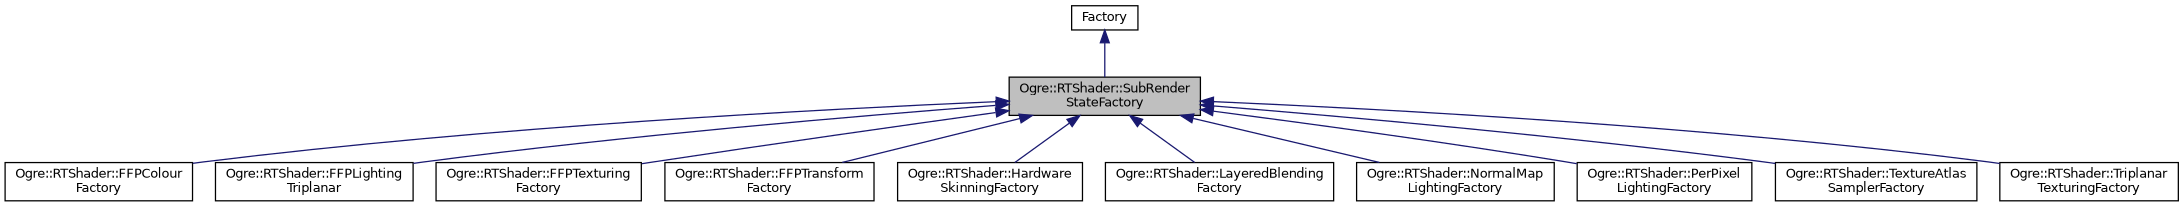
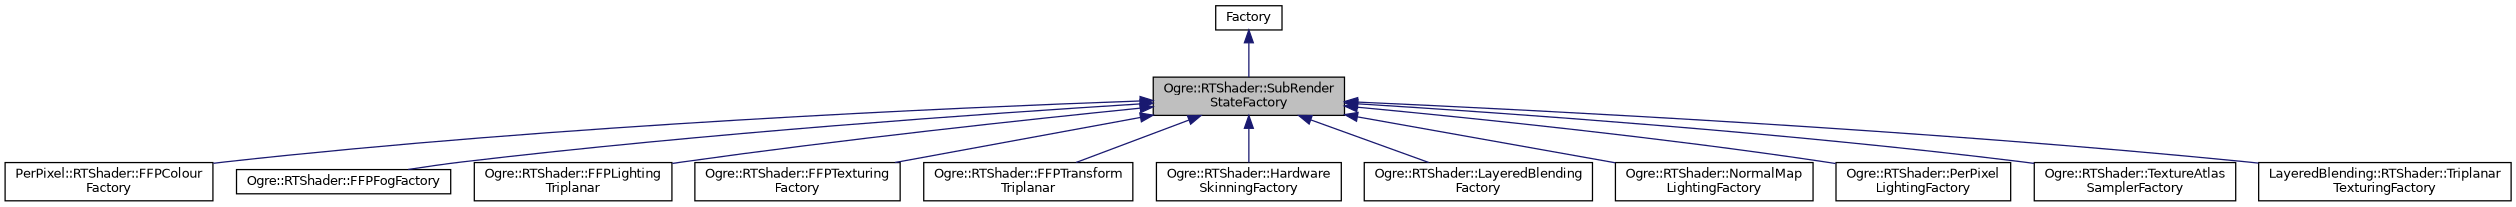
(99, 182) -> (109, 182)
none -> (344, 182)
(769, 182) -> (1028, 182)
(2089, 182) -> (2385, 182)
